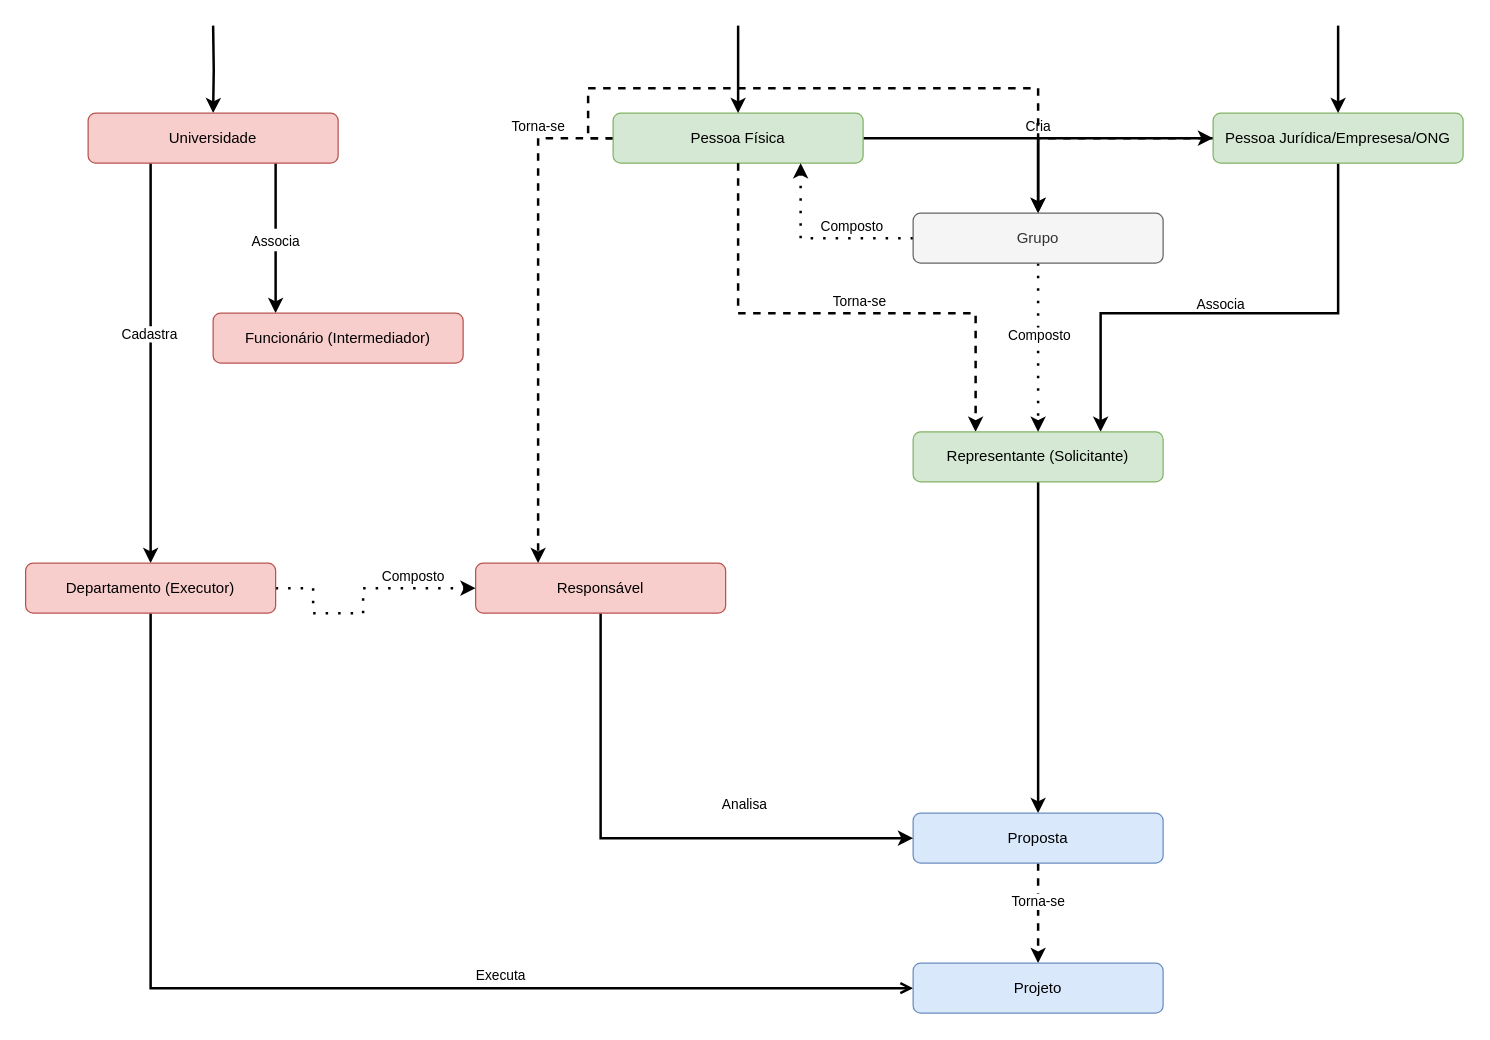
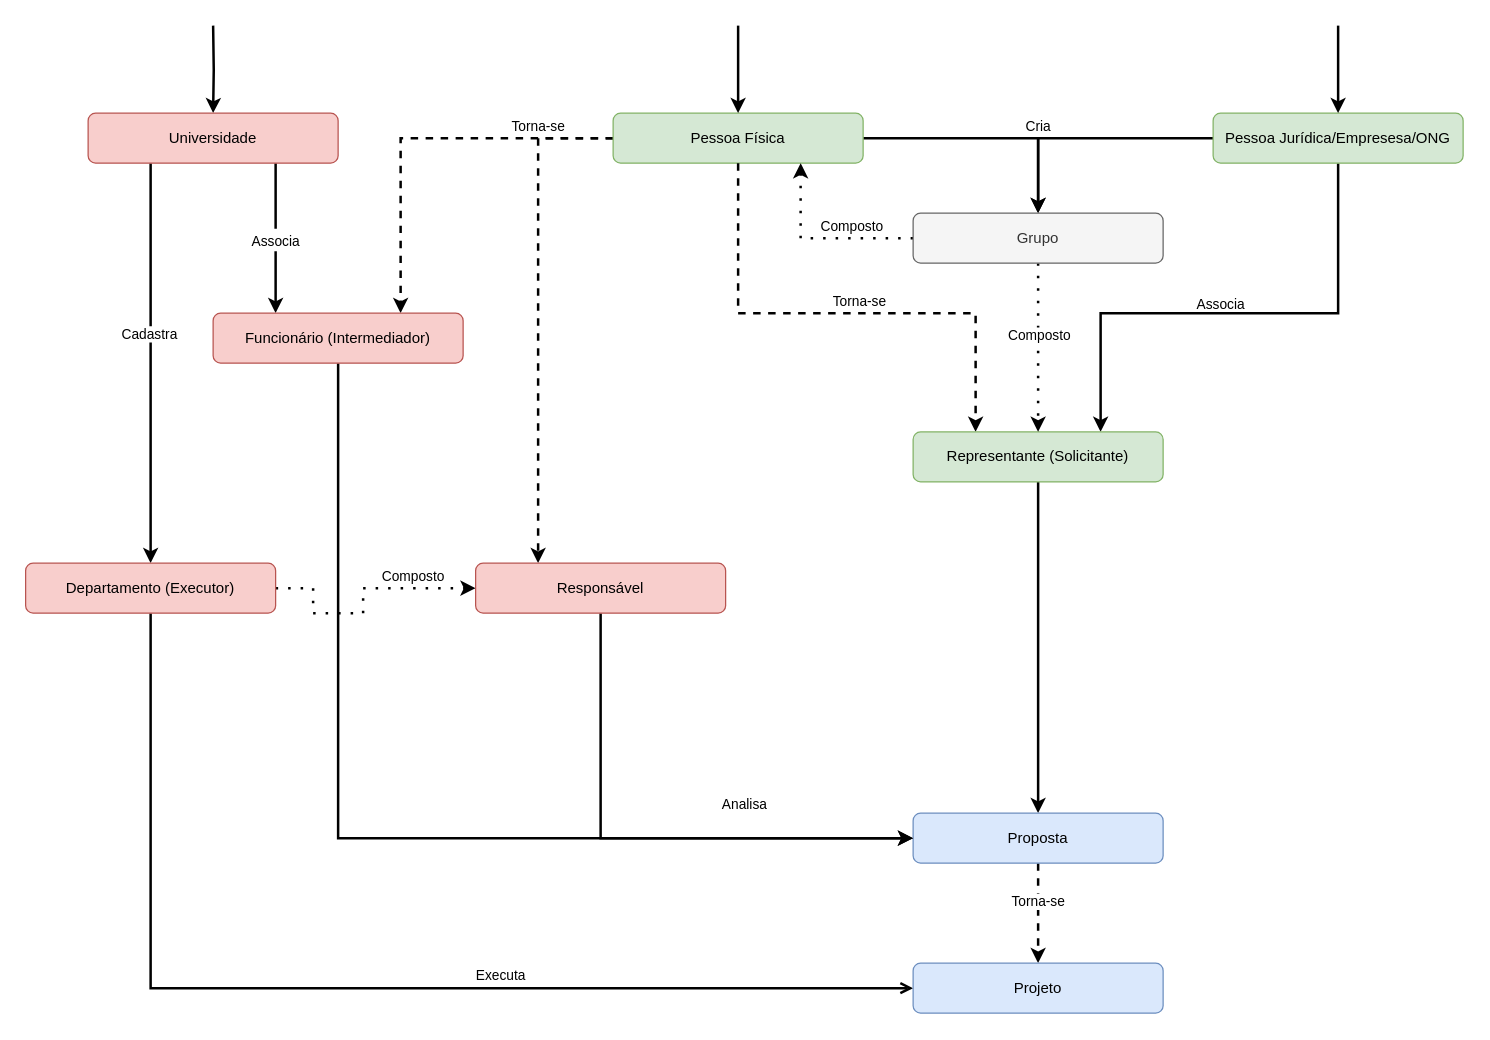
(912, 88) -> (401, 152)
none -> (338, 730)
